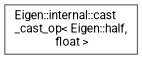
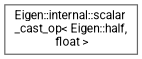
(71, 30) -> (71, 30)
